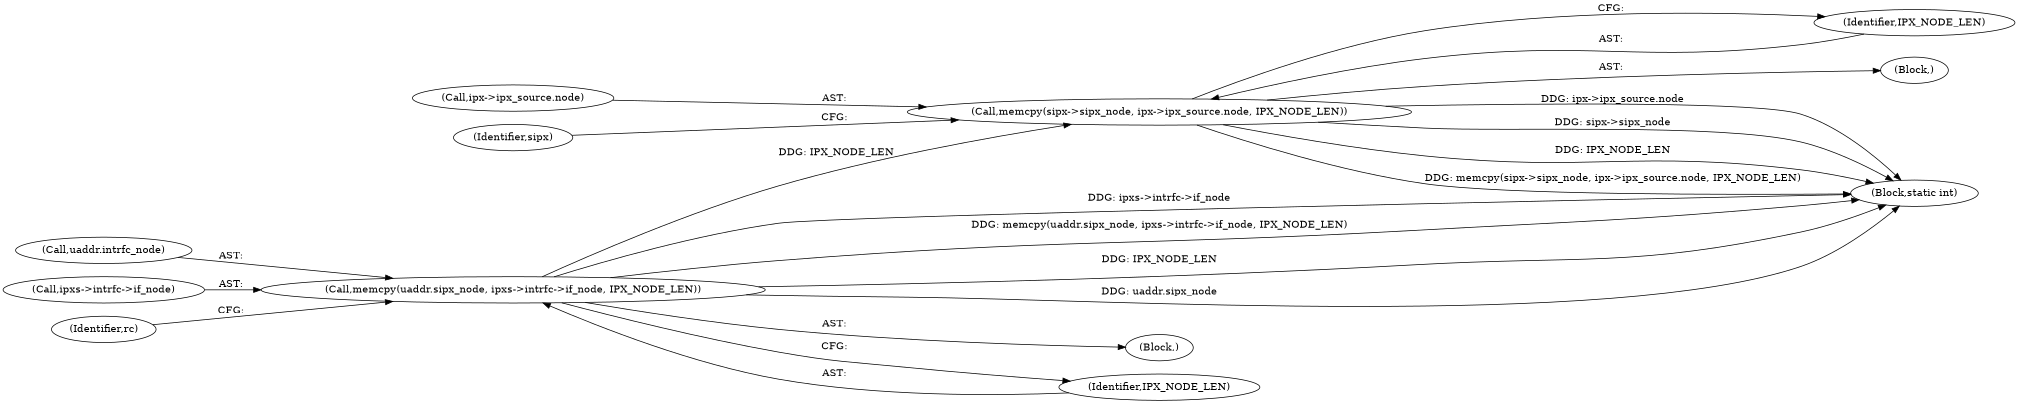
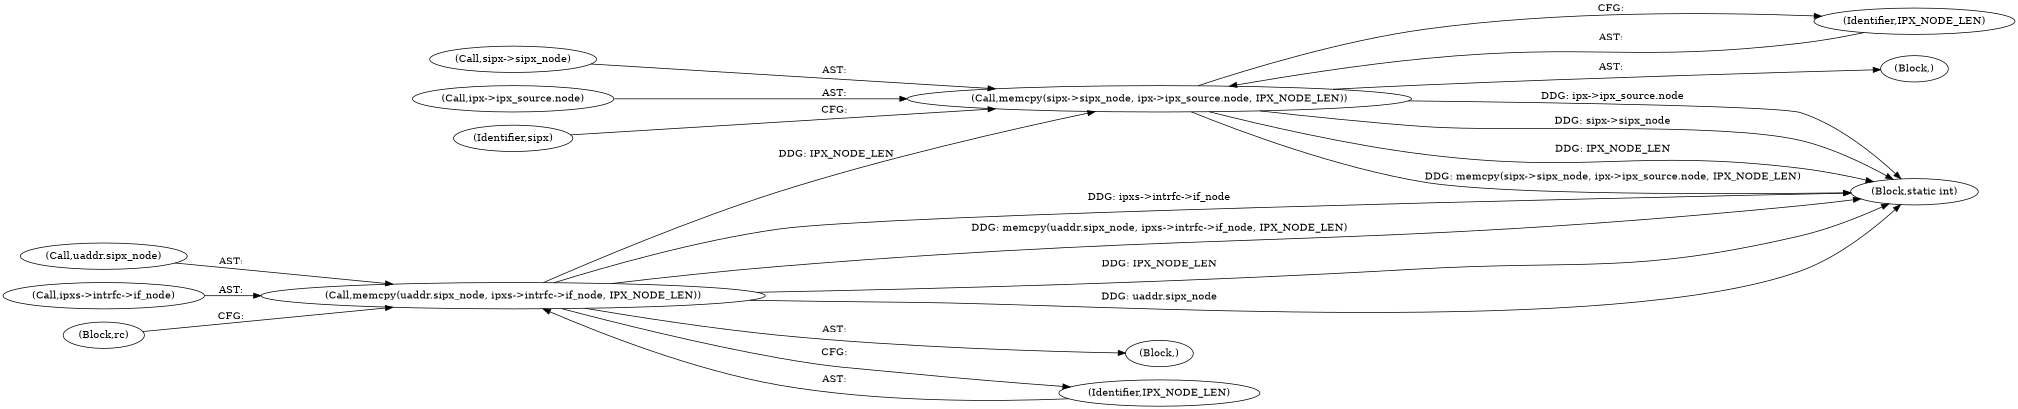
none -> (513, 59)
(104, 250) -> (104, 256)
(104, 329) -> (104, 335)
